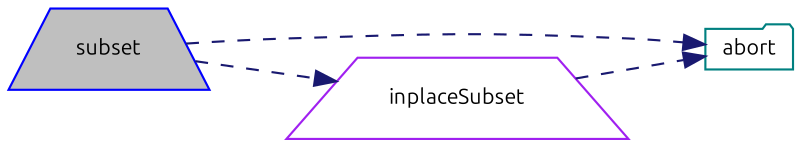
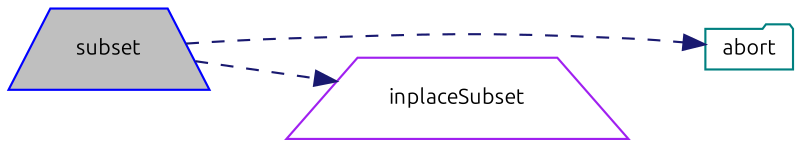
(630, 69) -> none
